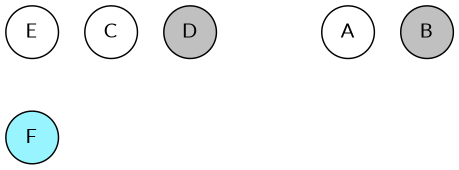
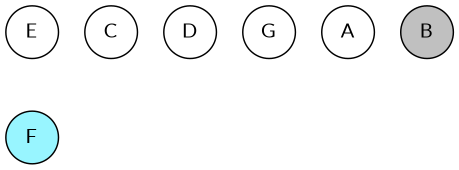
(190, 32) -> (190, 32)
none -> (269, 32)
